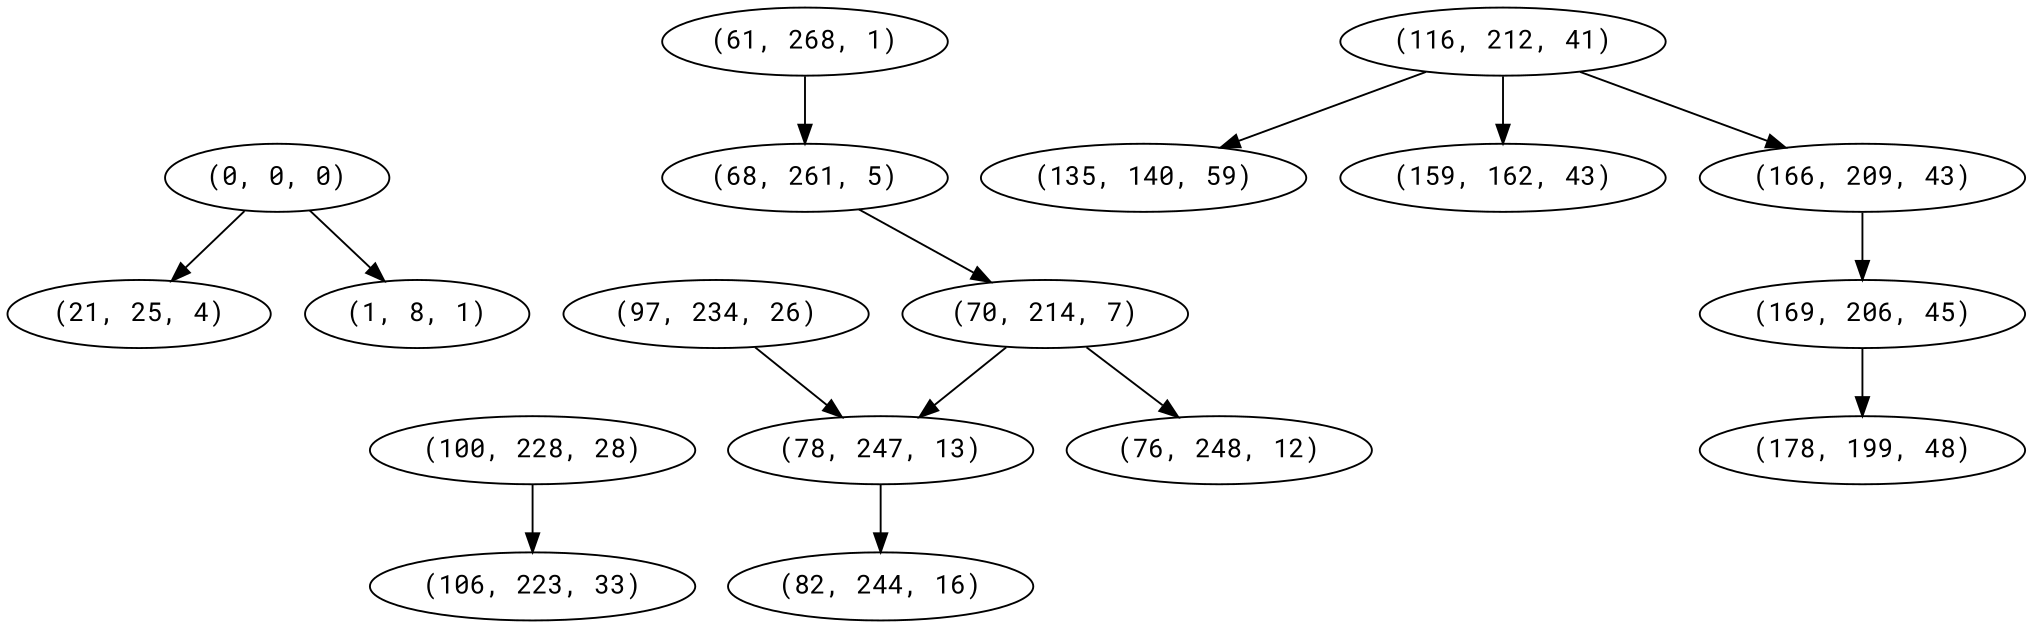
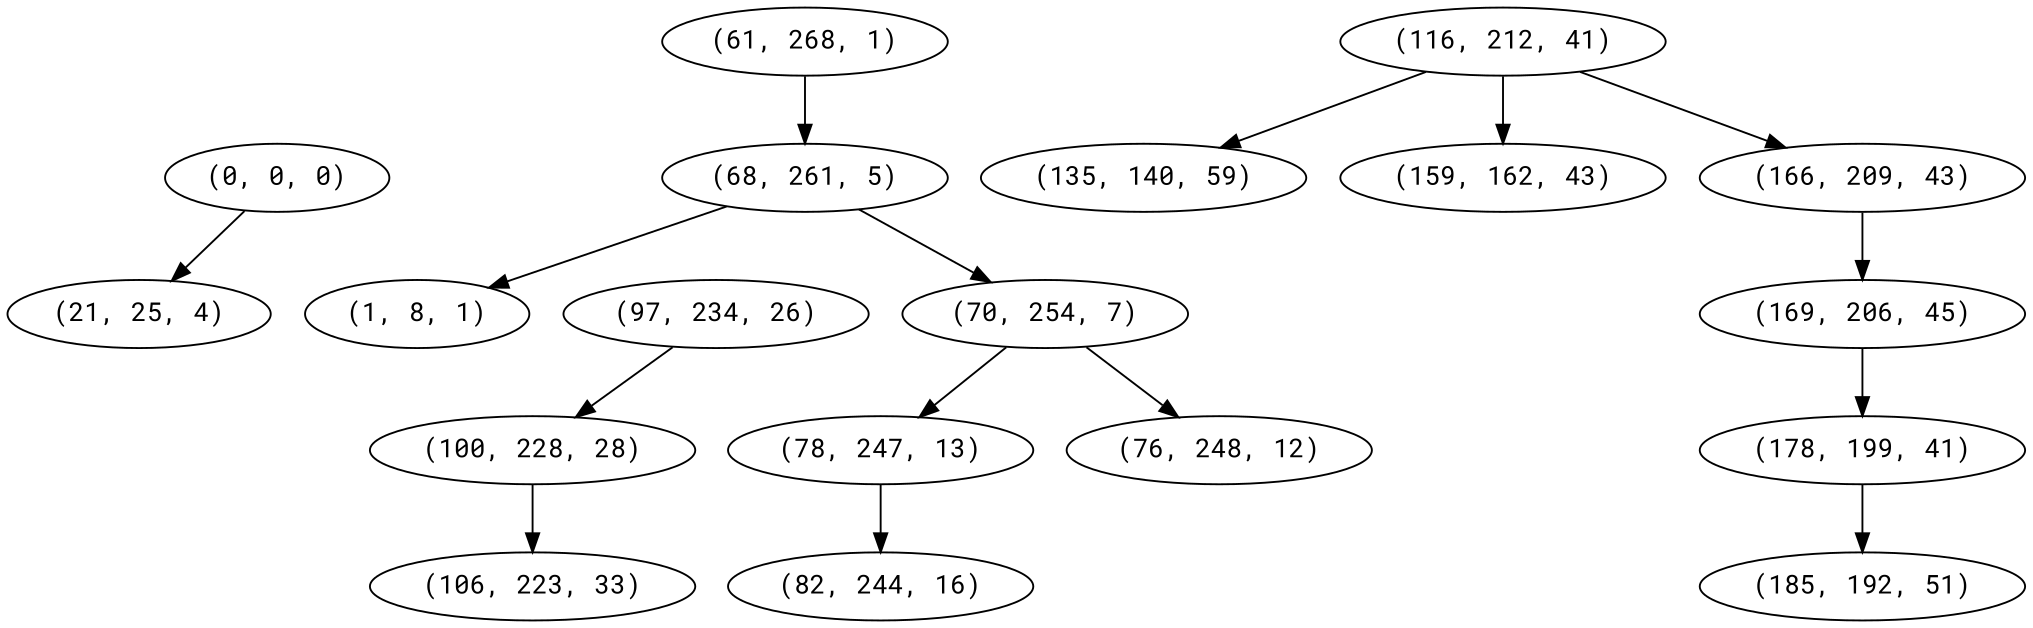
(340, 239) -> (617, 244)
(1045, 314) -> (1045, 314)
(791, 376) -> (632, 377)
(1862, 450) -> (1862, 450)
none -> (1862, 586)
